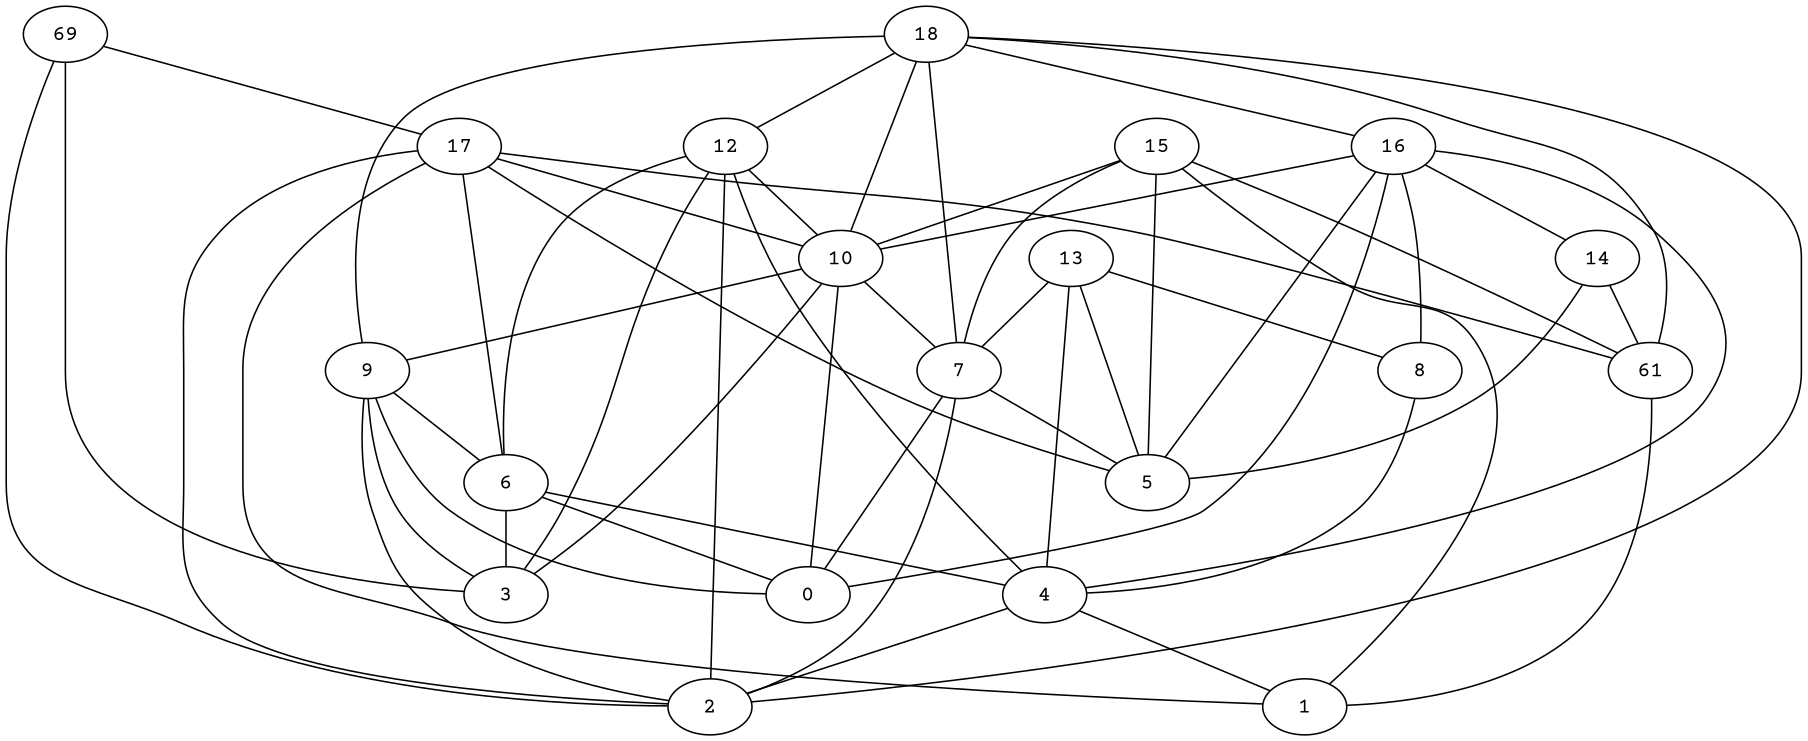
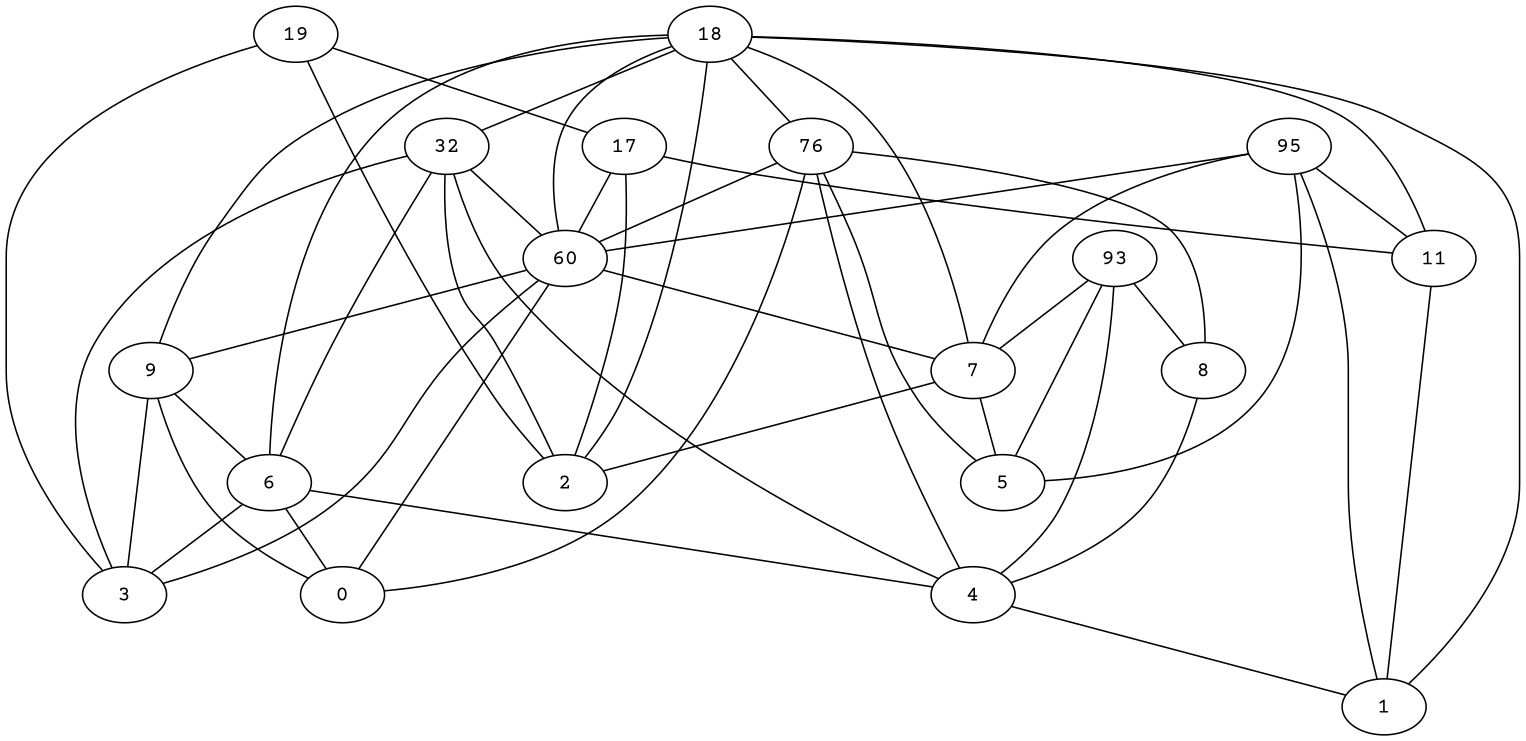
(65, 34) -> (296, 34)
(726, 146) -> (447, 146)
(1157, 146) -> (1289, 146)
(1393, 146) -> (811, 146)
(841, 258) -> (565, 258)
(1071, 258) -> (1115, 258)
(1597, 258) -> none
(483, 315) -> (367, 145)
(788, 342) -> none
(1650, 371) -> (1434, 258)
(884, 483) -> none
(424, 602) -> none
(518, 641) -> (1399, 122)
(877, 651) -> none
